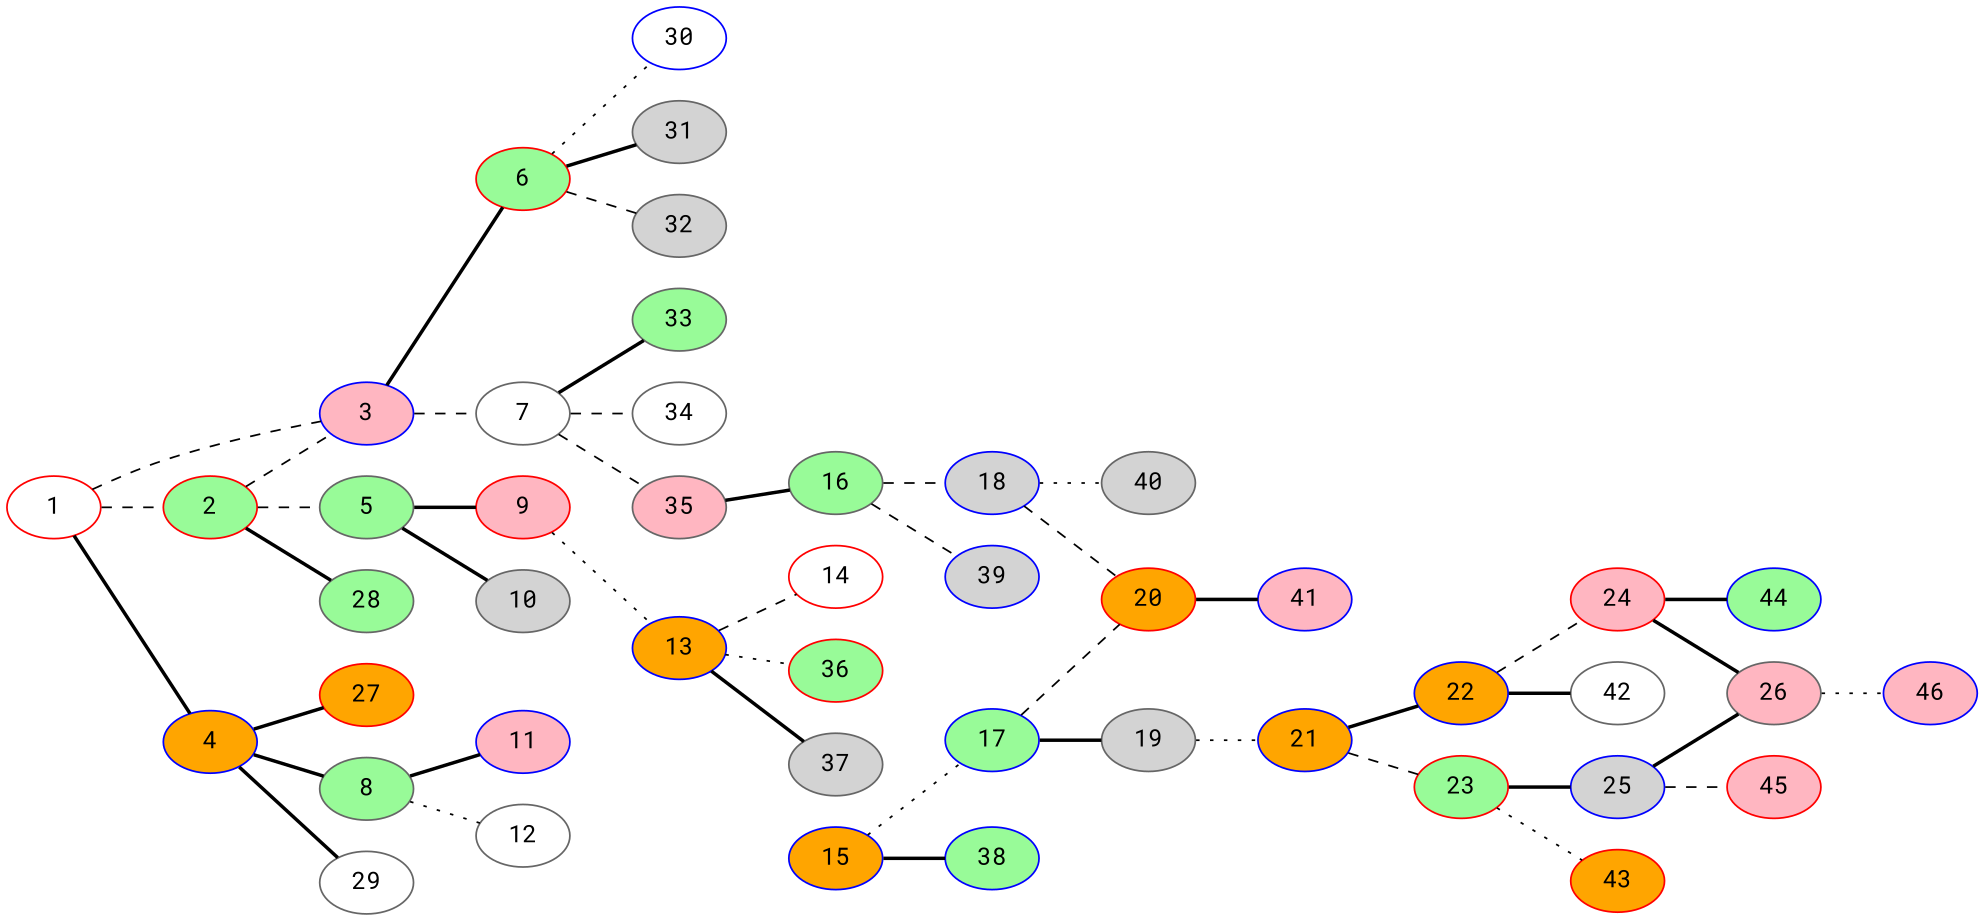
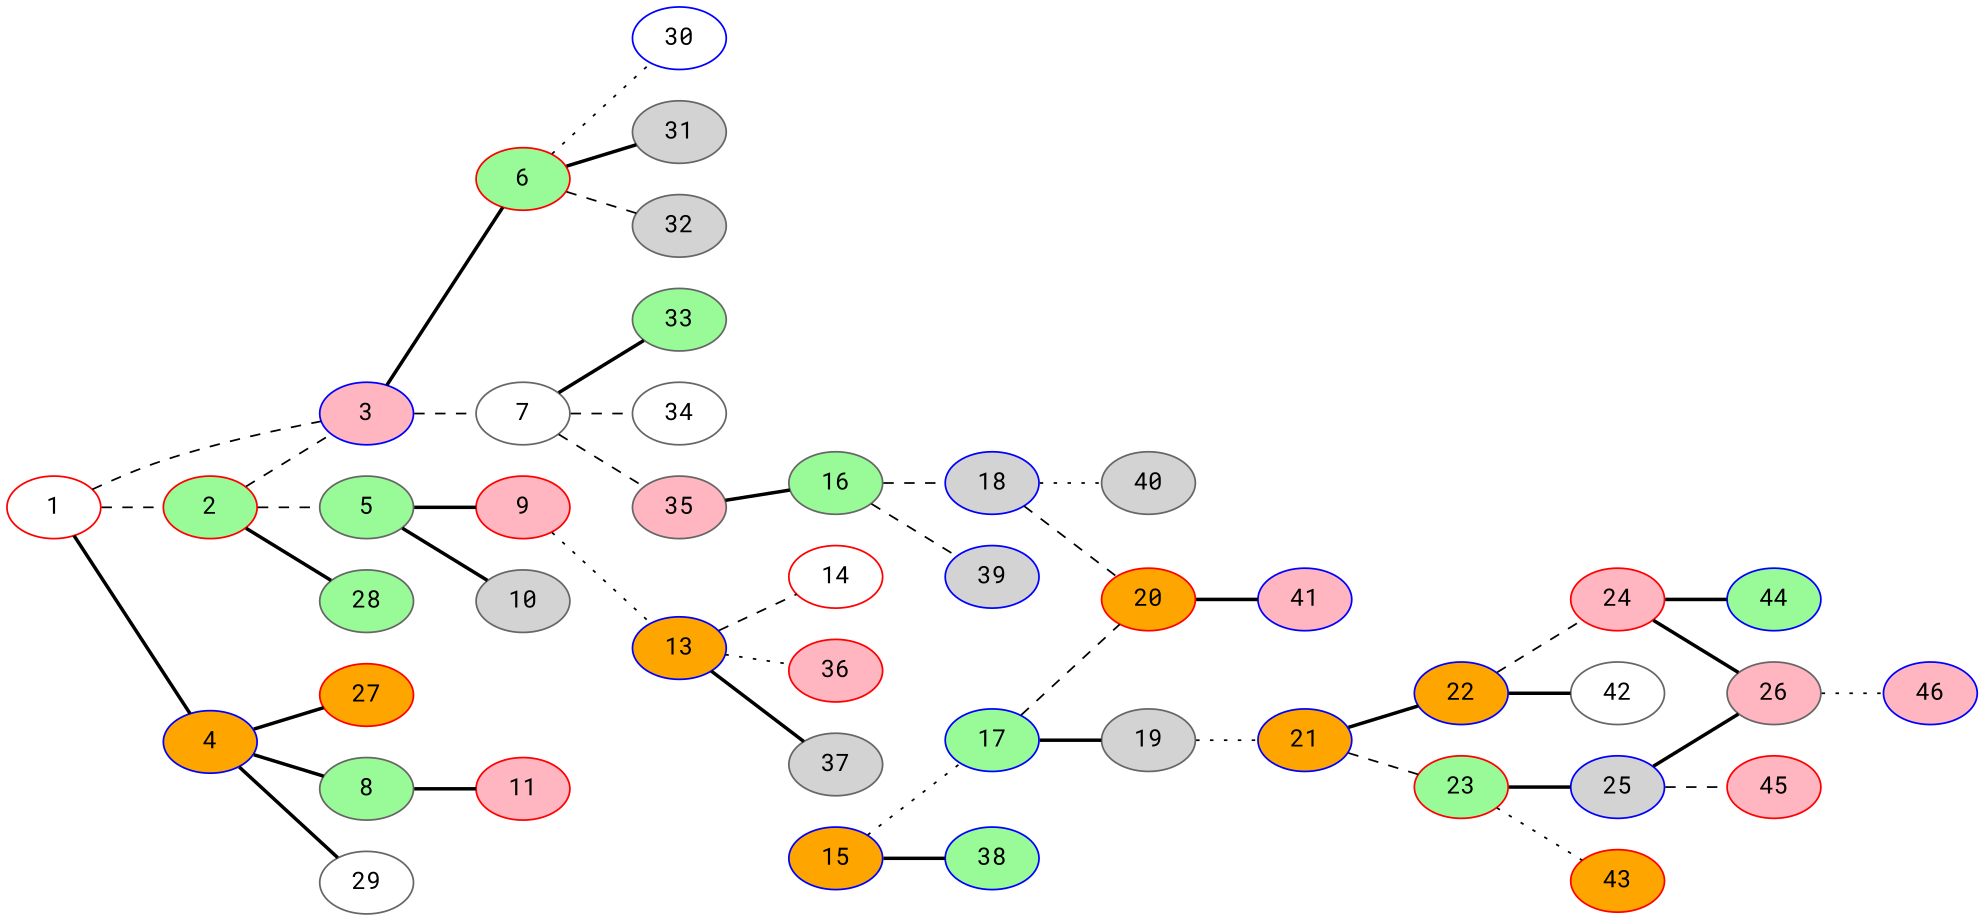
(836, 671) -> (836, 671)
(523, 742) -> (523, 789)
(523, 836) -> none
